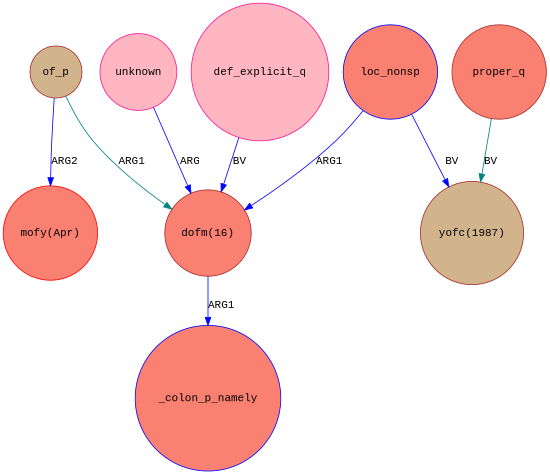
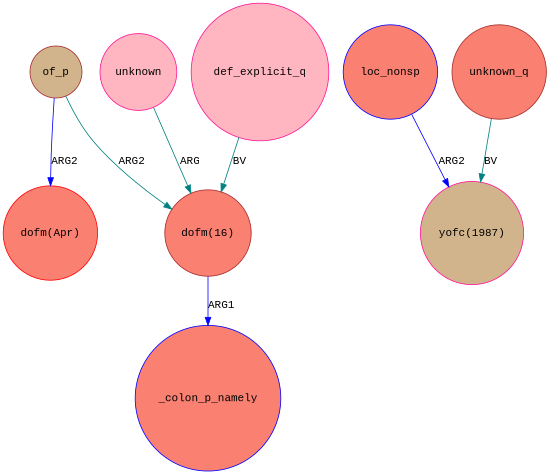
(499, 72) -> (499, 72)
(171, 147) -> (171, 147)
(132, 161) -> (132, 161)
(231, 161) -> (231, 161)
(452, 161) -> (452, 161)
(311, 162) -> none
(50, 233) -> (50, 233)
(472, 233) -> (472, 233)
